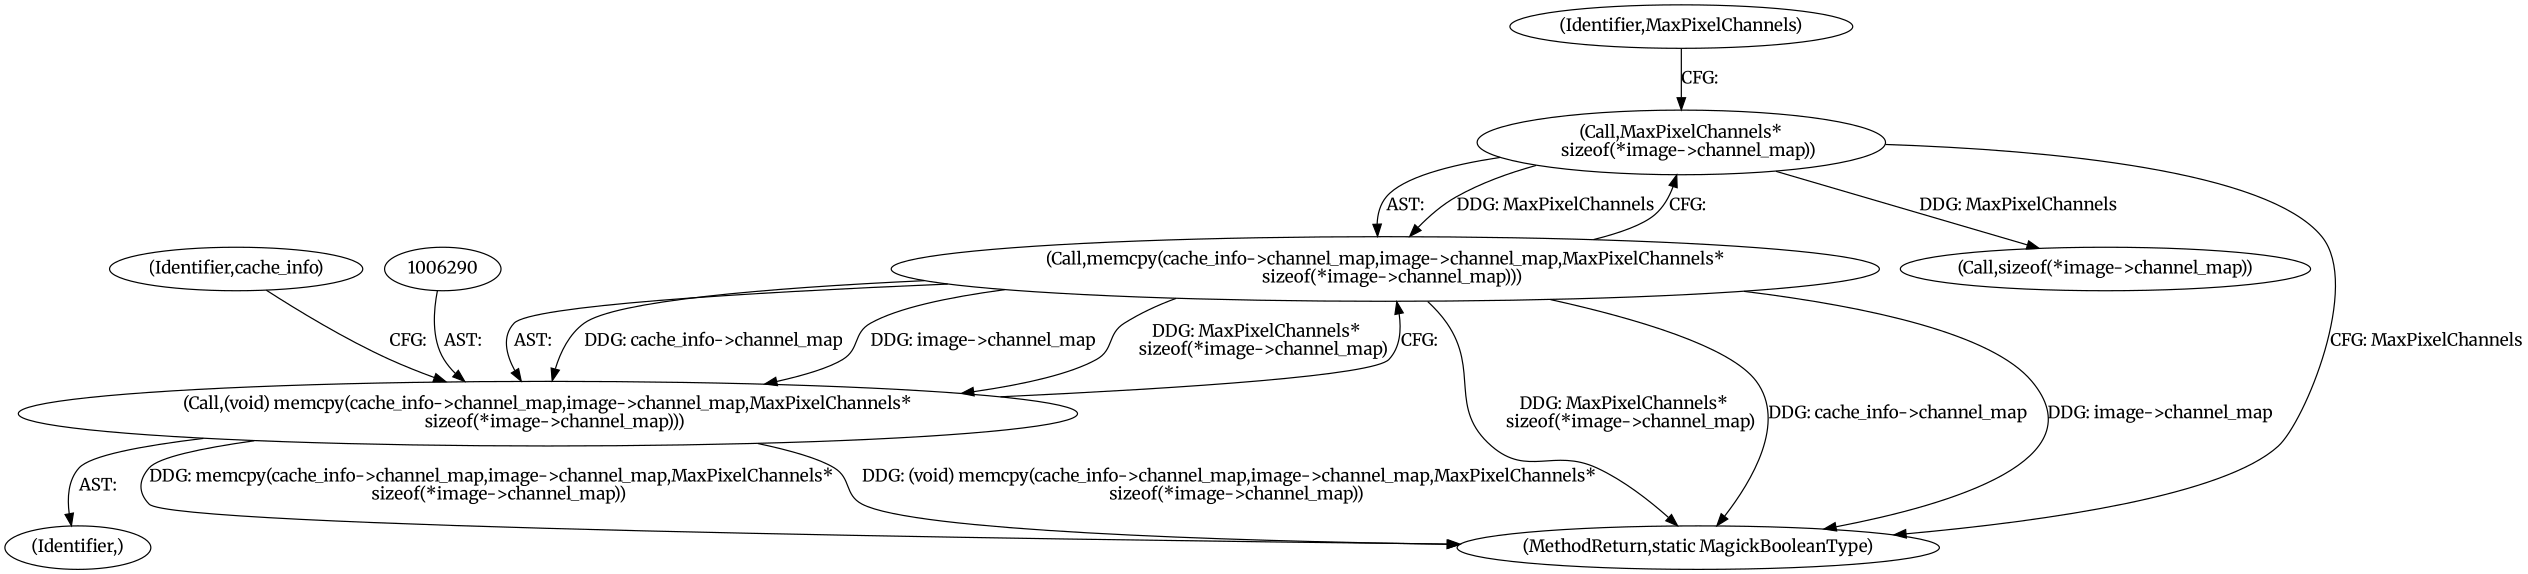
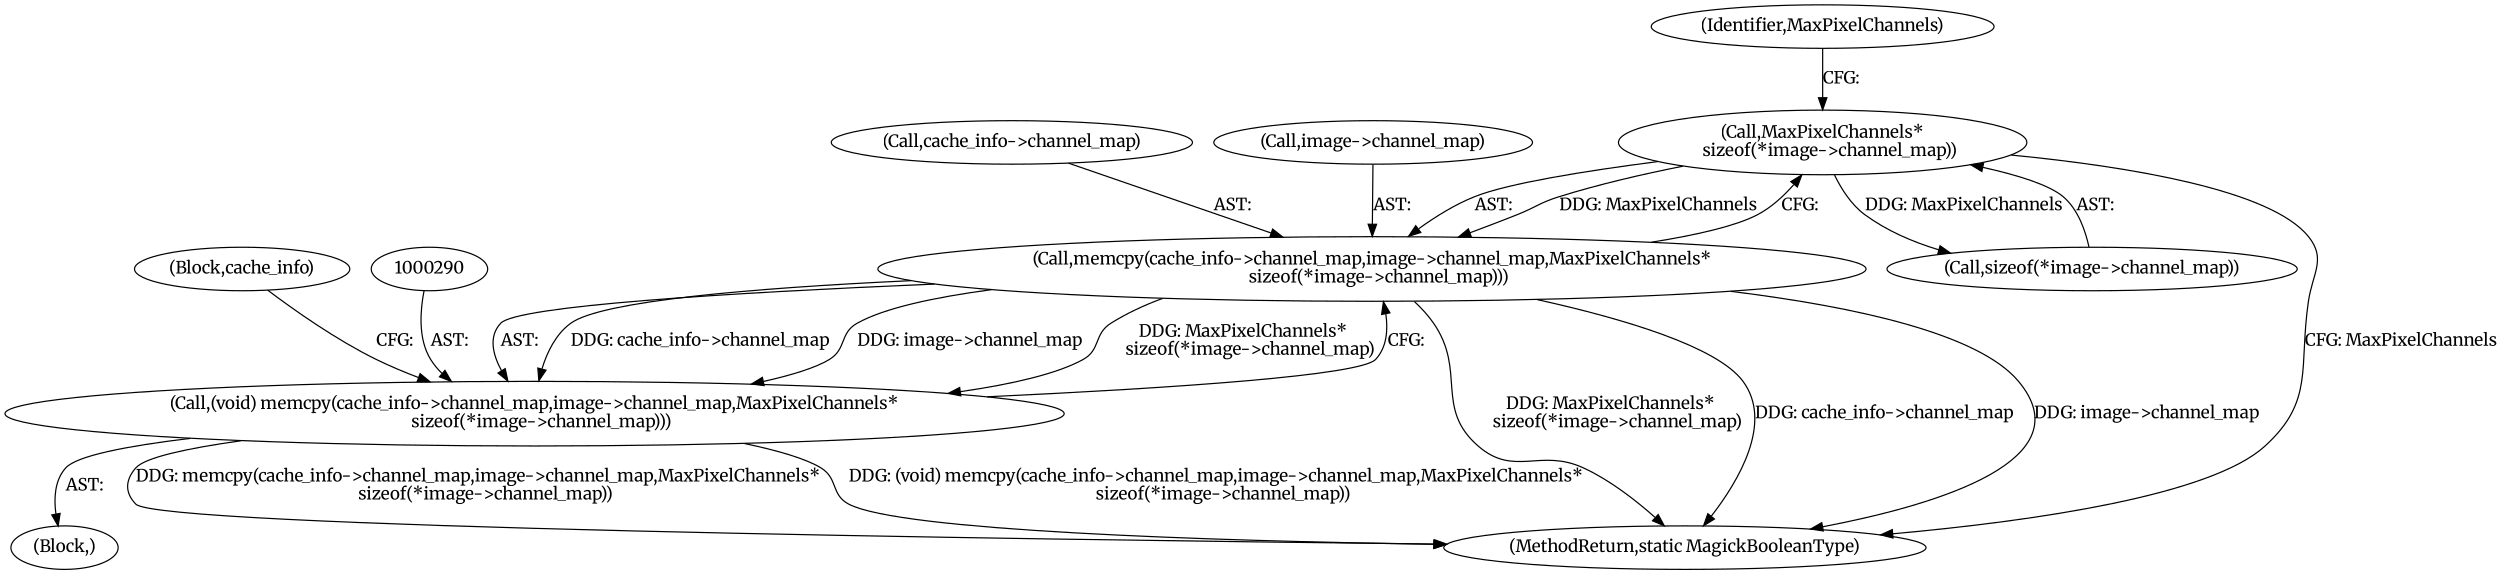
none -> (1012, 142)
none -> (1373, 142)
none -> (2051, 189)
(236, 269) -> (242, 269)
(443, 269) -> (429, 269)
(78, 548) -> (65, 548)
